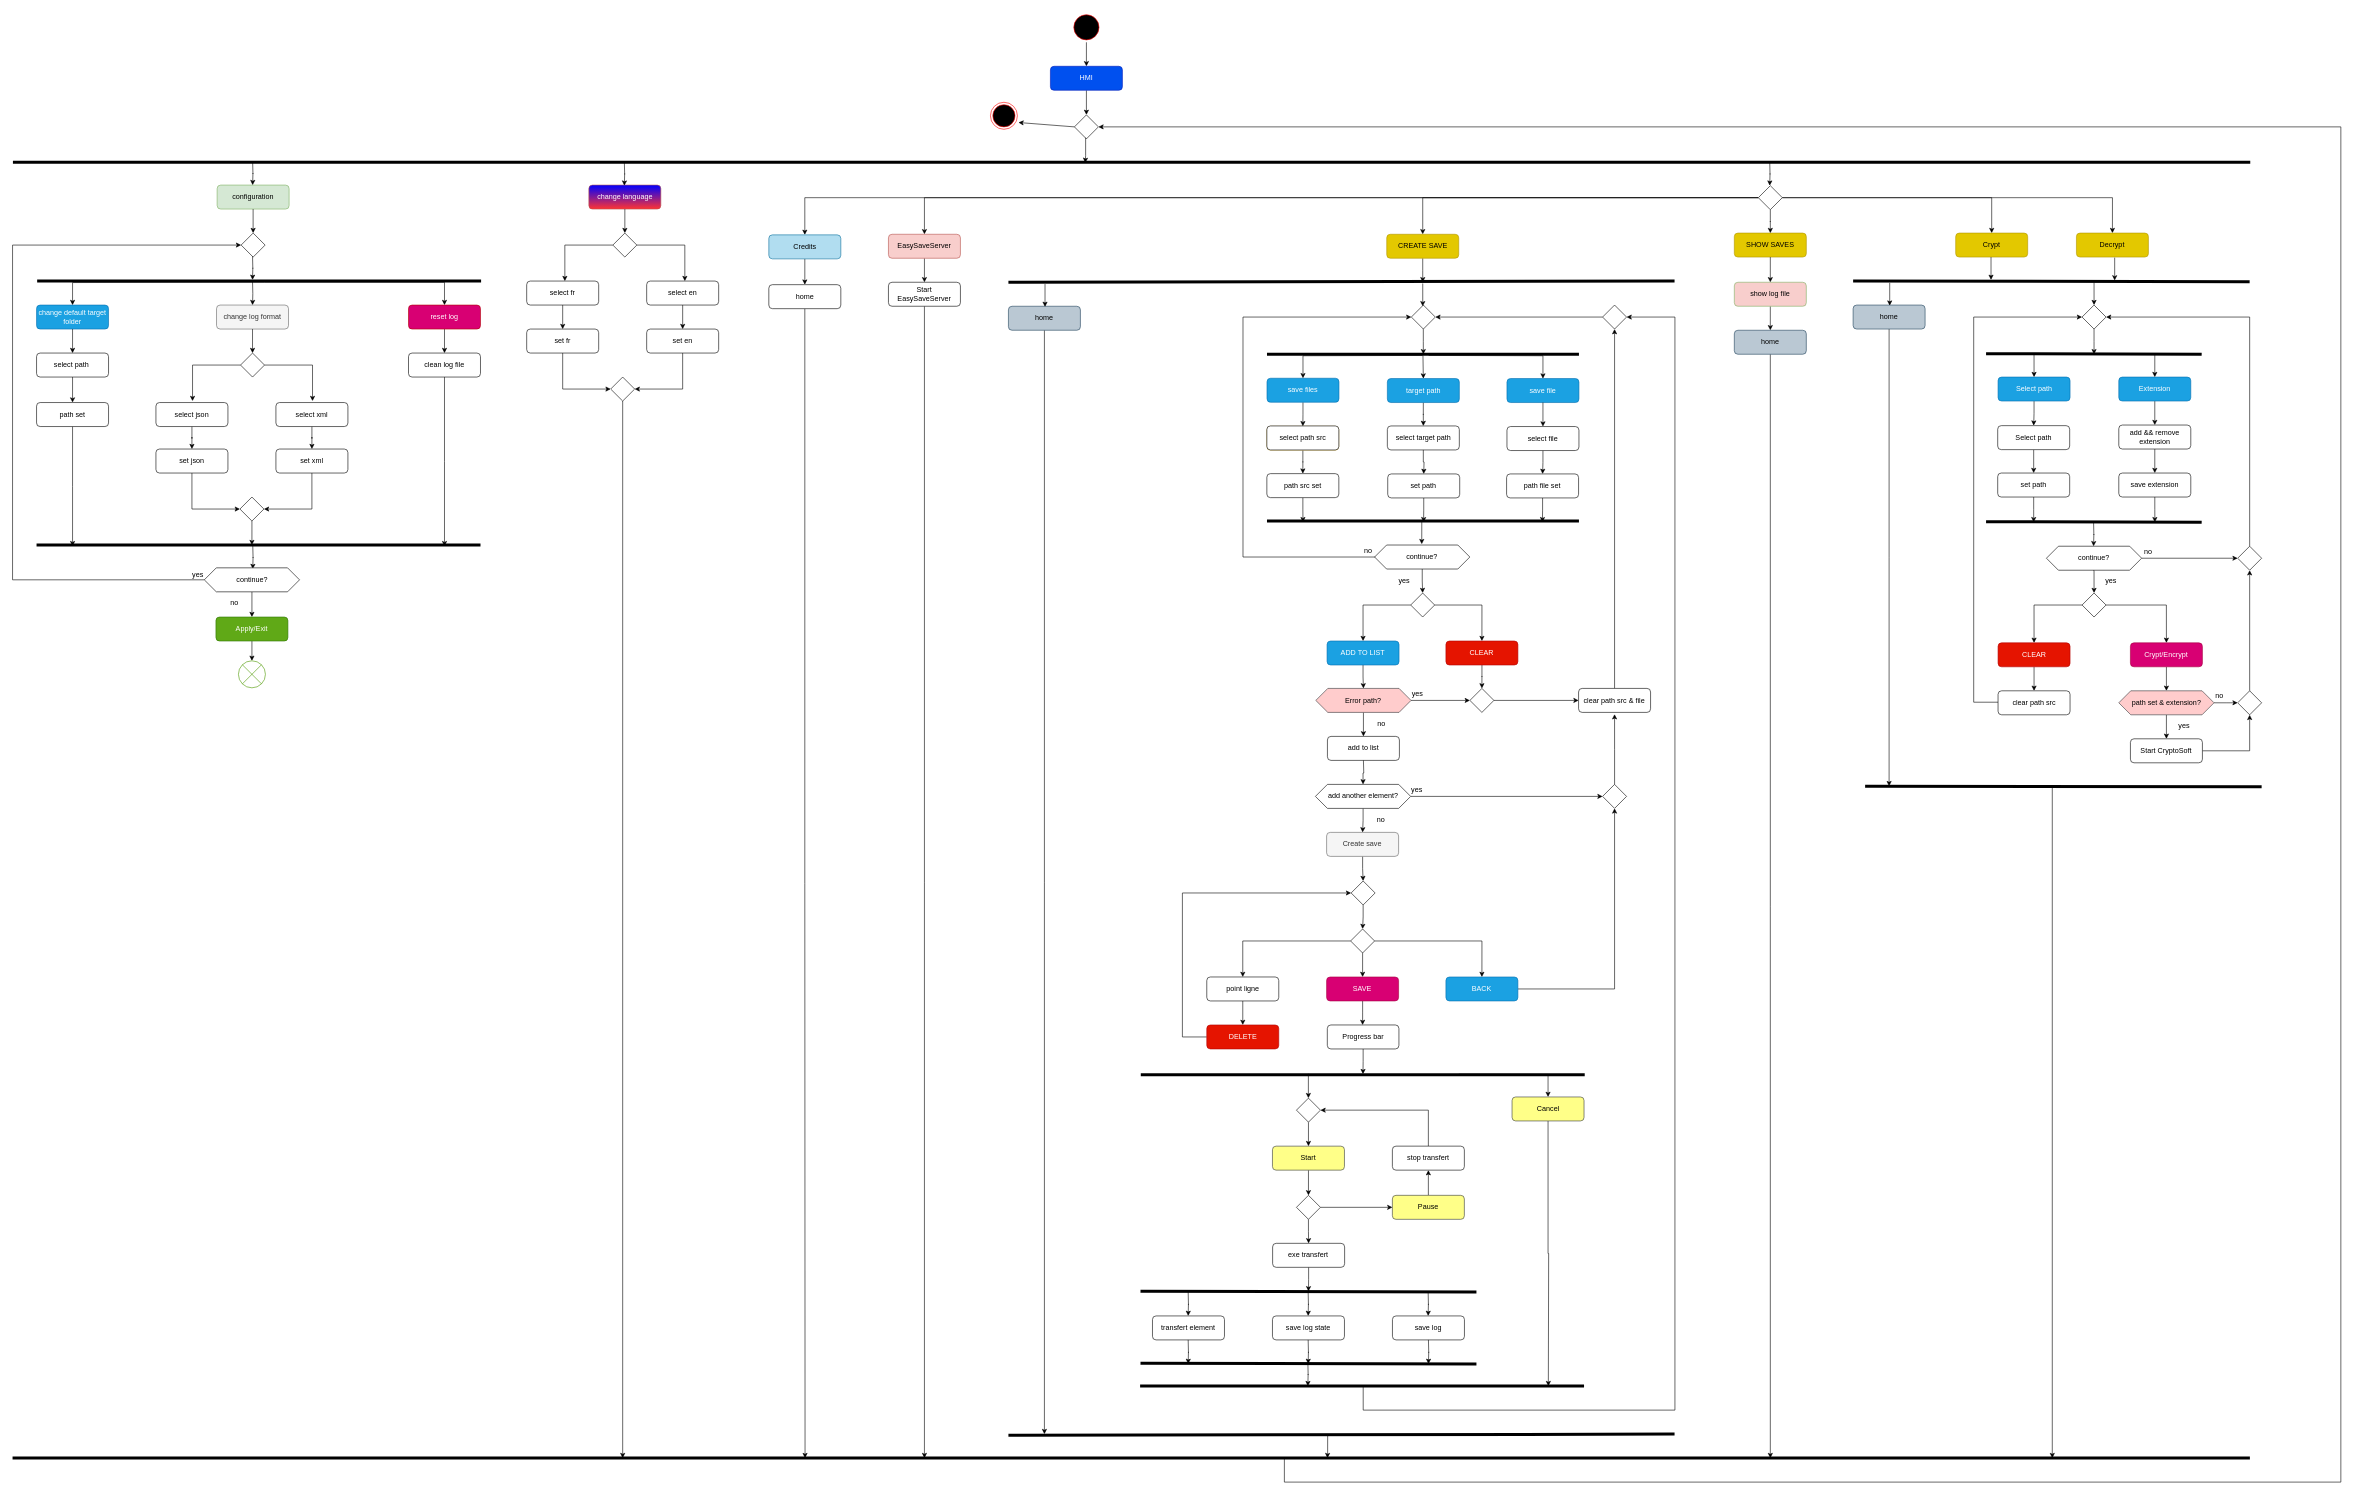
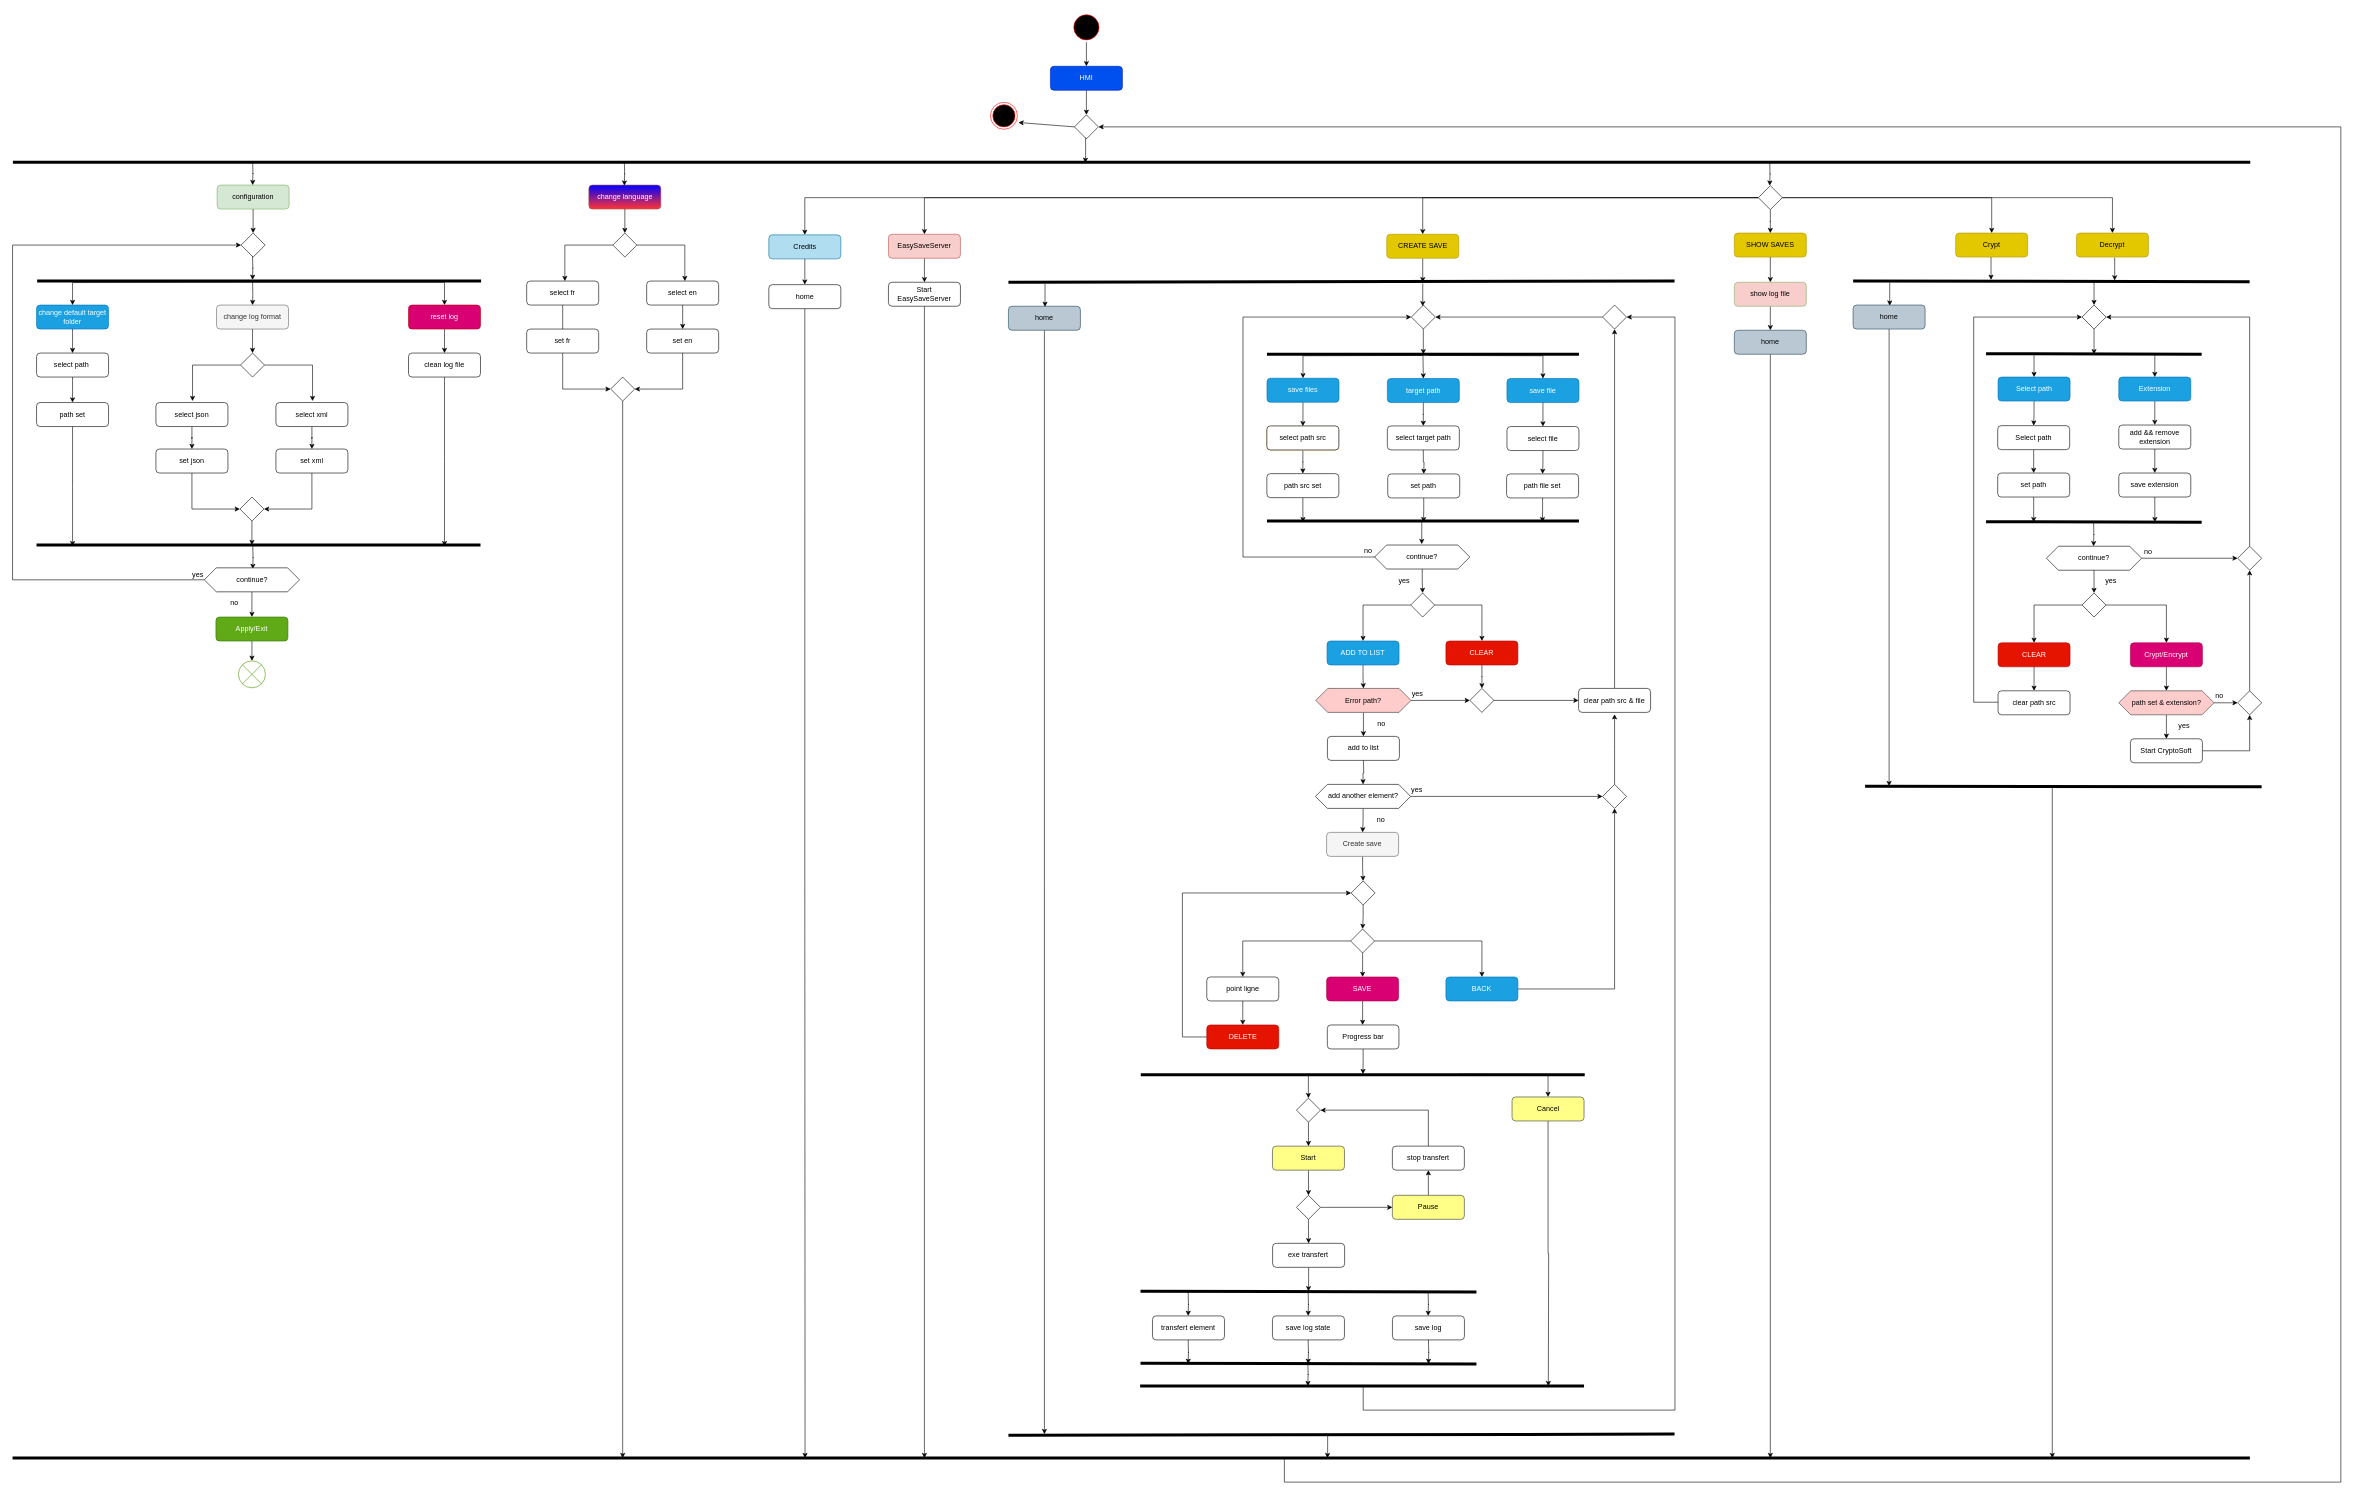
(563, 323) -> (563, 325)
